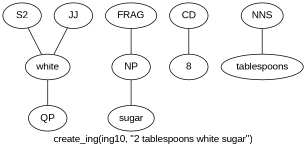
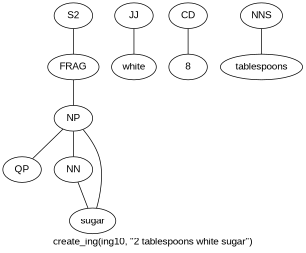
(35, 41) -> (73, 41)
(48, 93) -> (48, 144)
none -> (73, 170)
